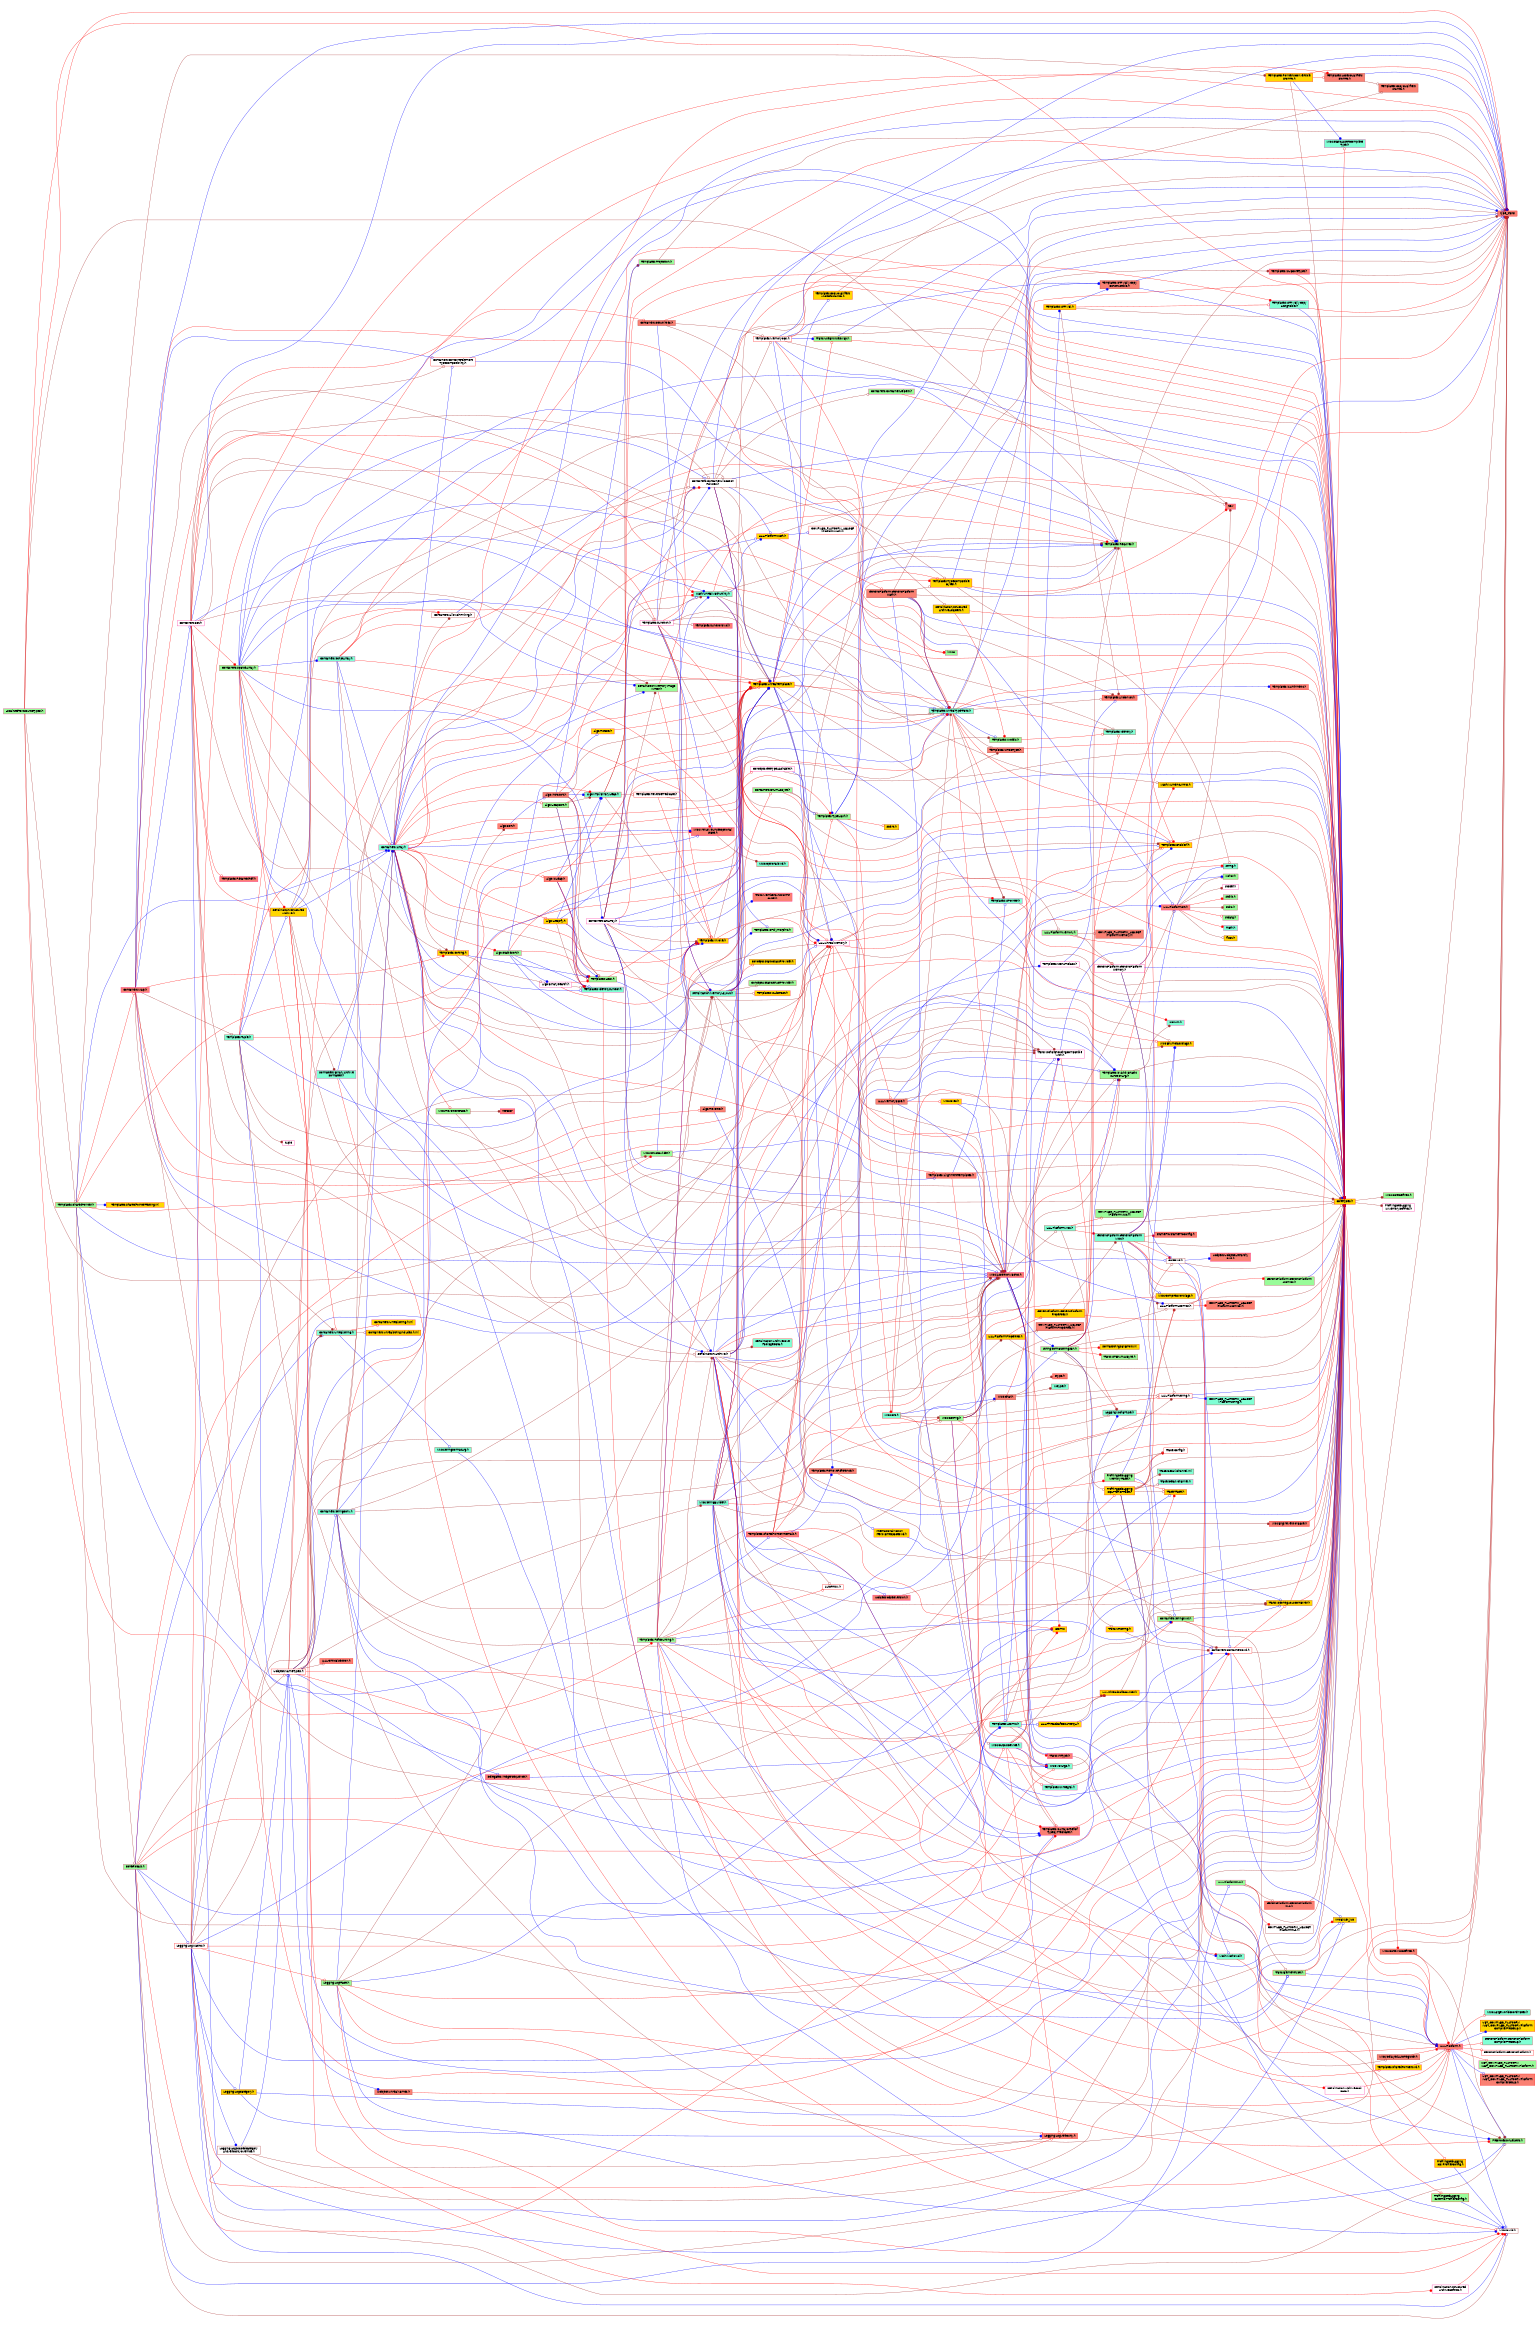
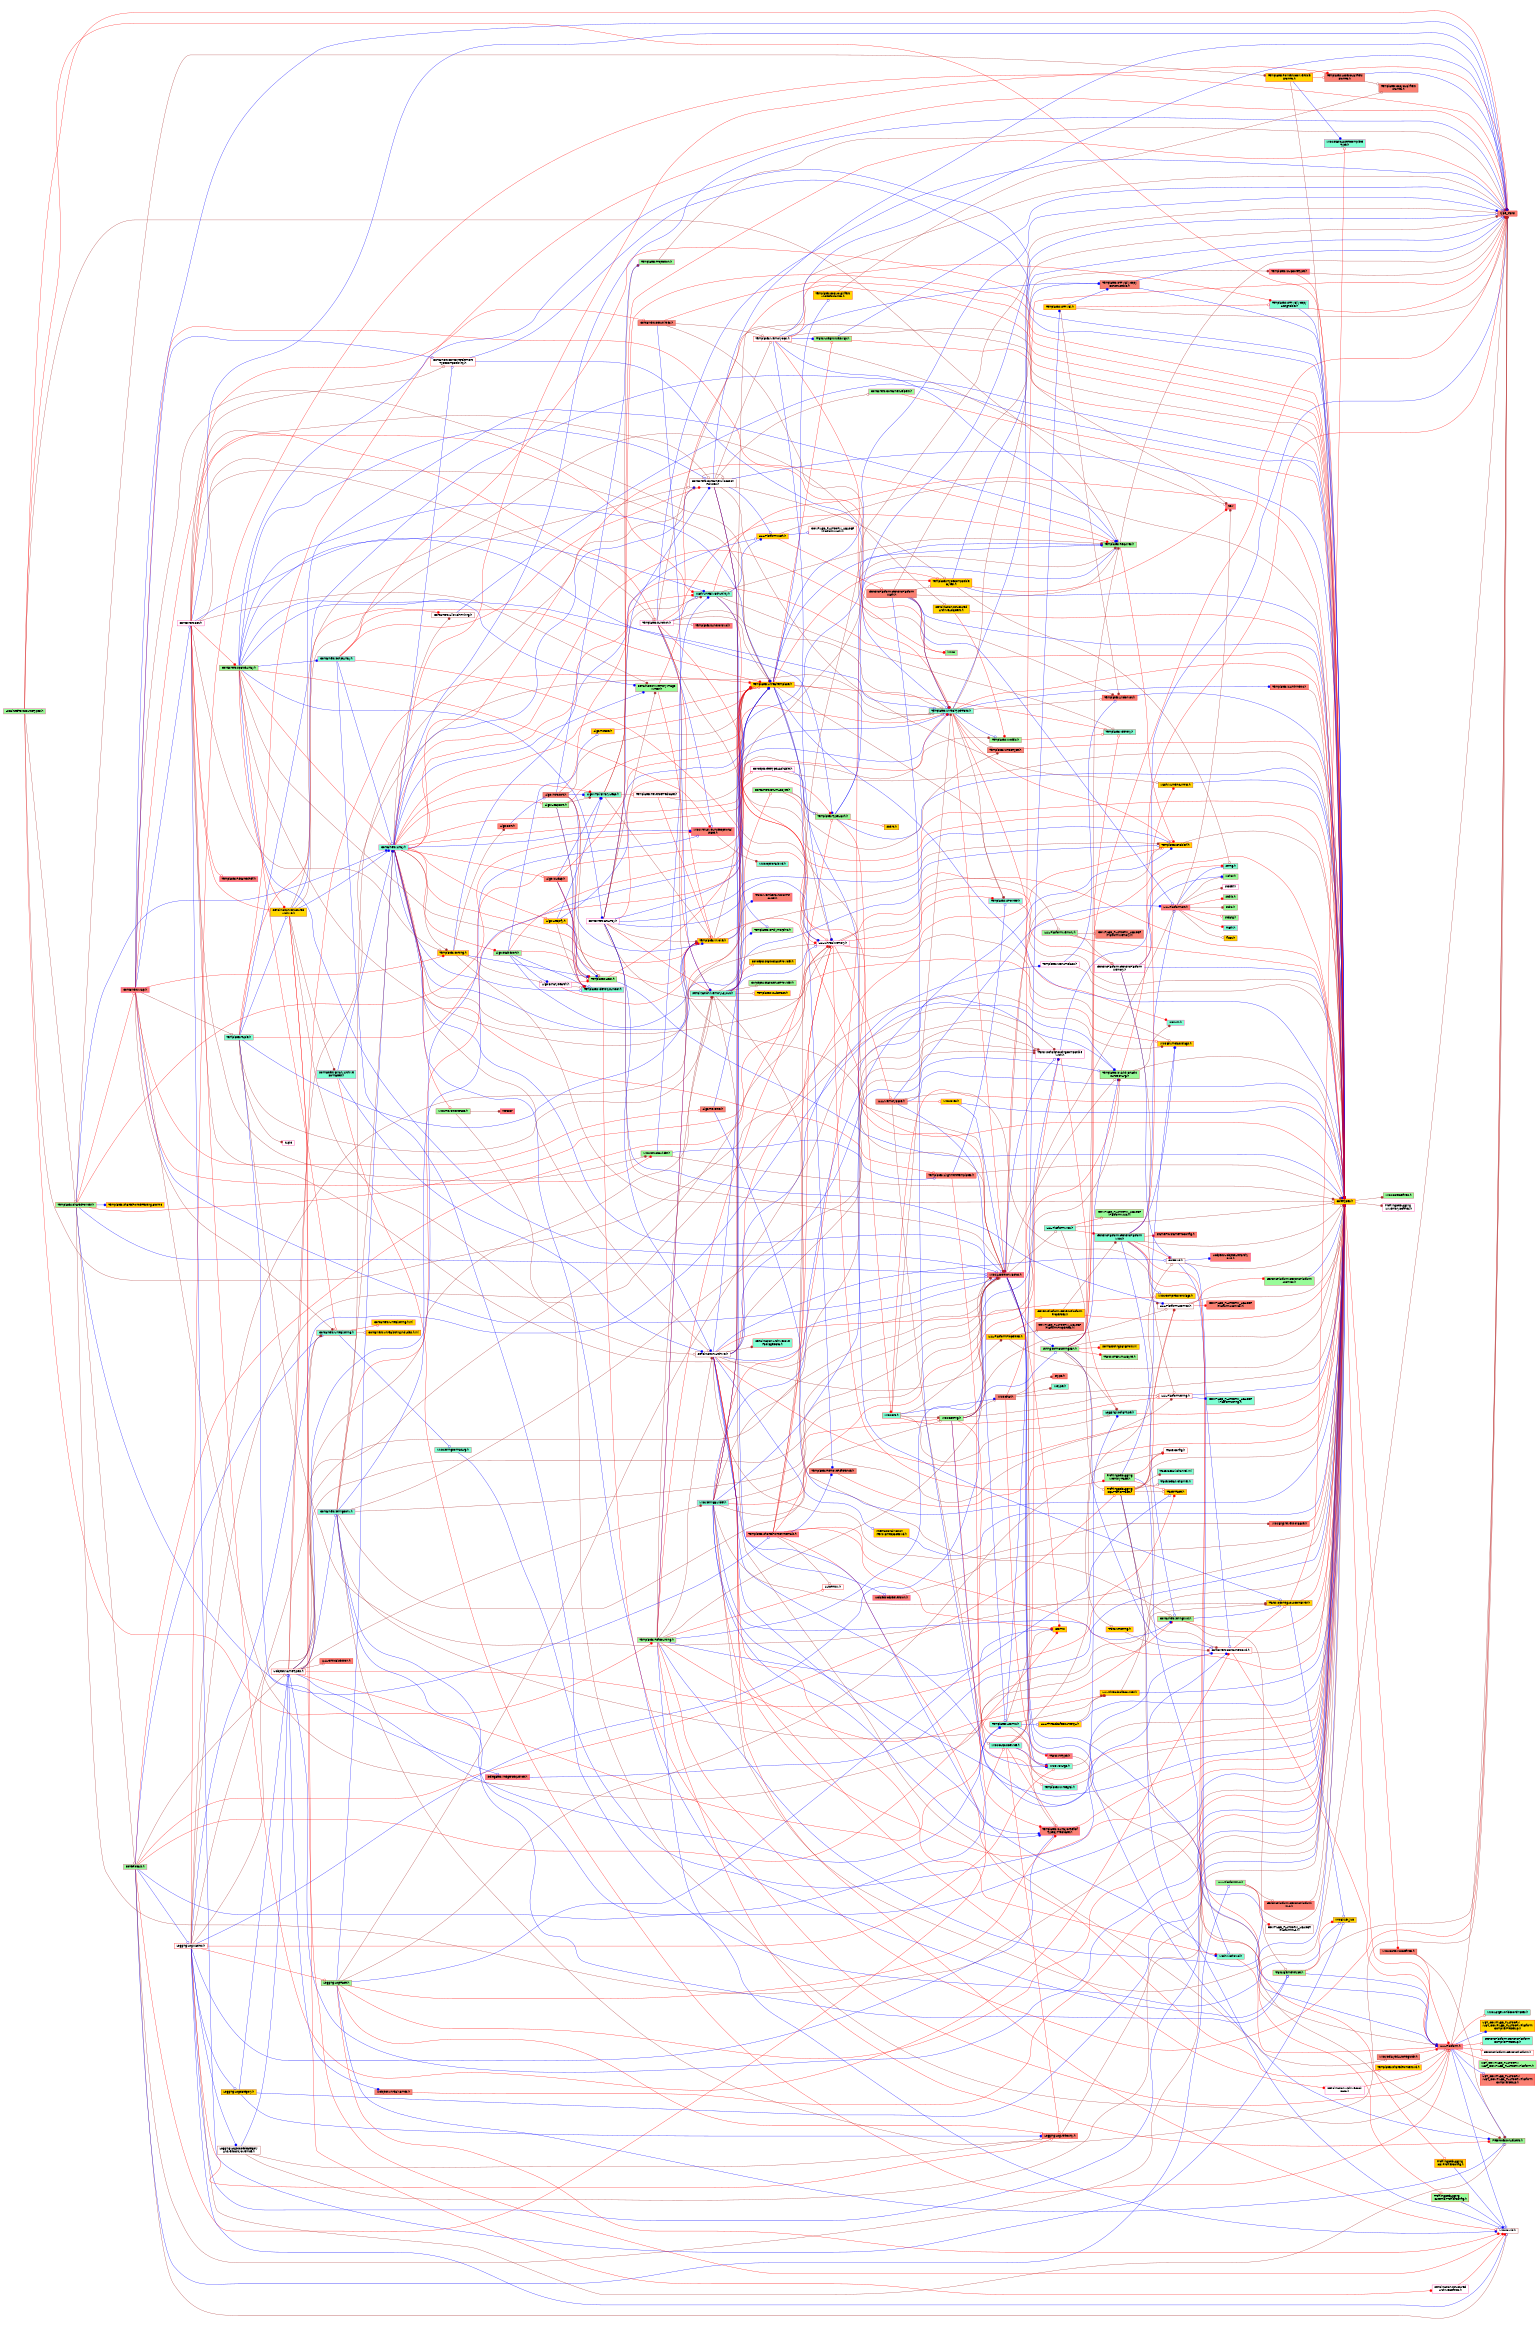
(498, 1152) -> none
(135, 1205) -> (135, 1205)
none -> (1258, 1666)
(1243, 1802) -> (1313, 1737)
